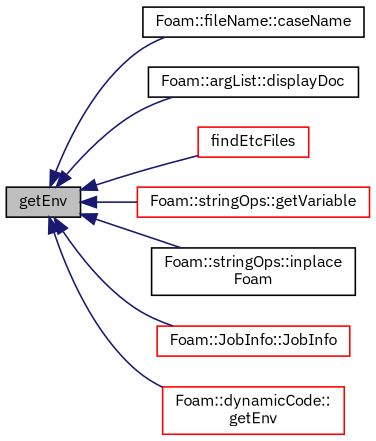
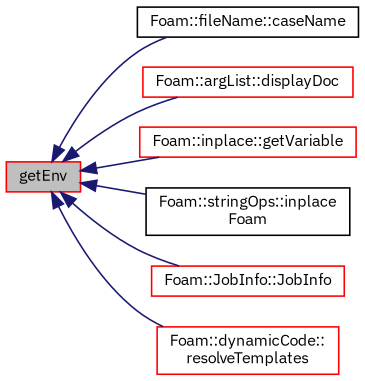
(253, 82) -> (248, 82)
(253, 142) -> none
(43, 202) -> (43, 177)
(253, 202) -> (248, 142)
(253, 411) -> (248, 351)
